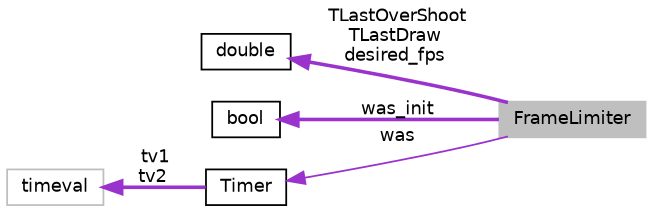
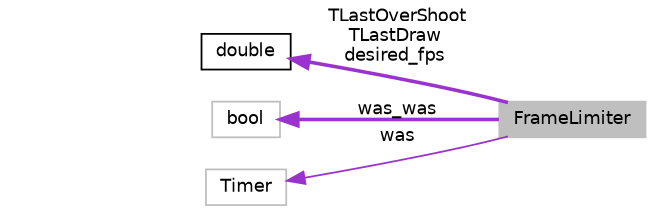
(395, 110) -> (395, 110)
(246, 119) -> (246, 119)
(55, 187) -> none
(246, 187) -> (246, 187)
